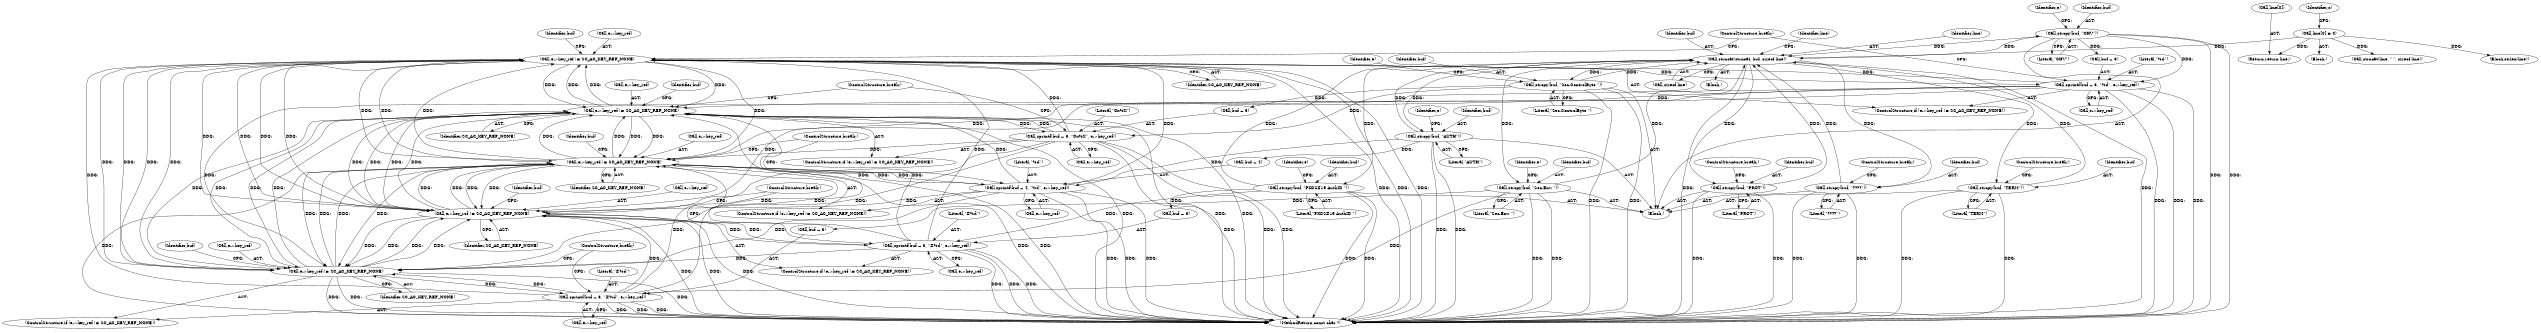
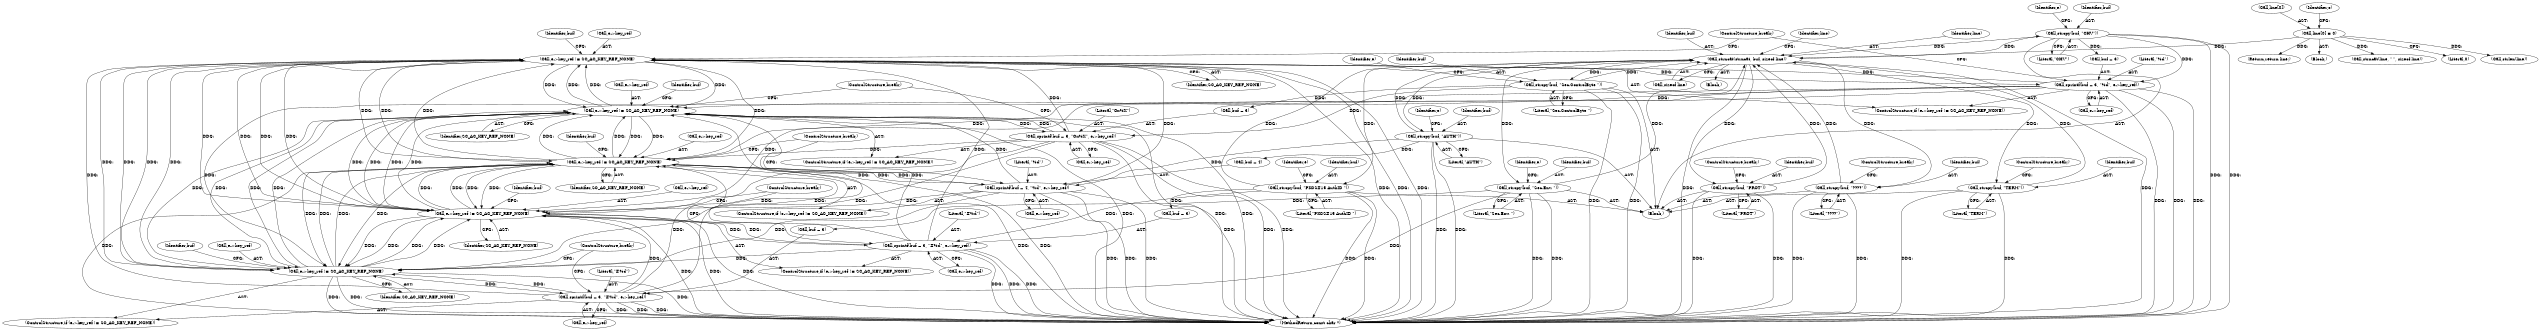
(2270, 32) -> (2294, 20)
none -> (2459, 59)
(2509, 59) -> (2509, 59)
